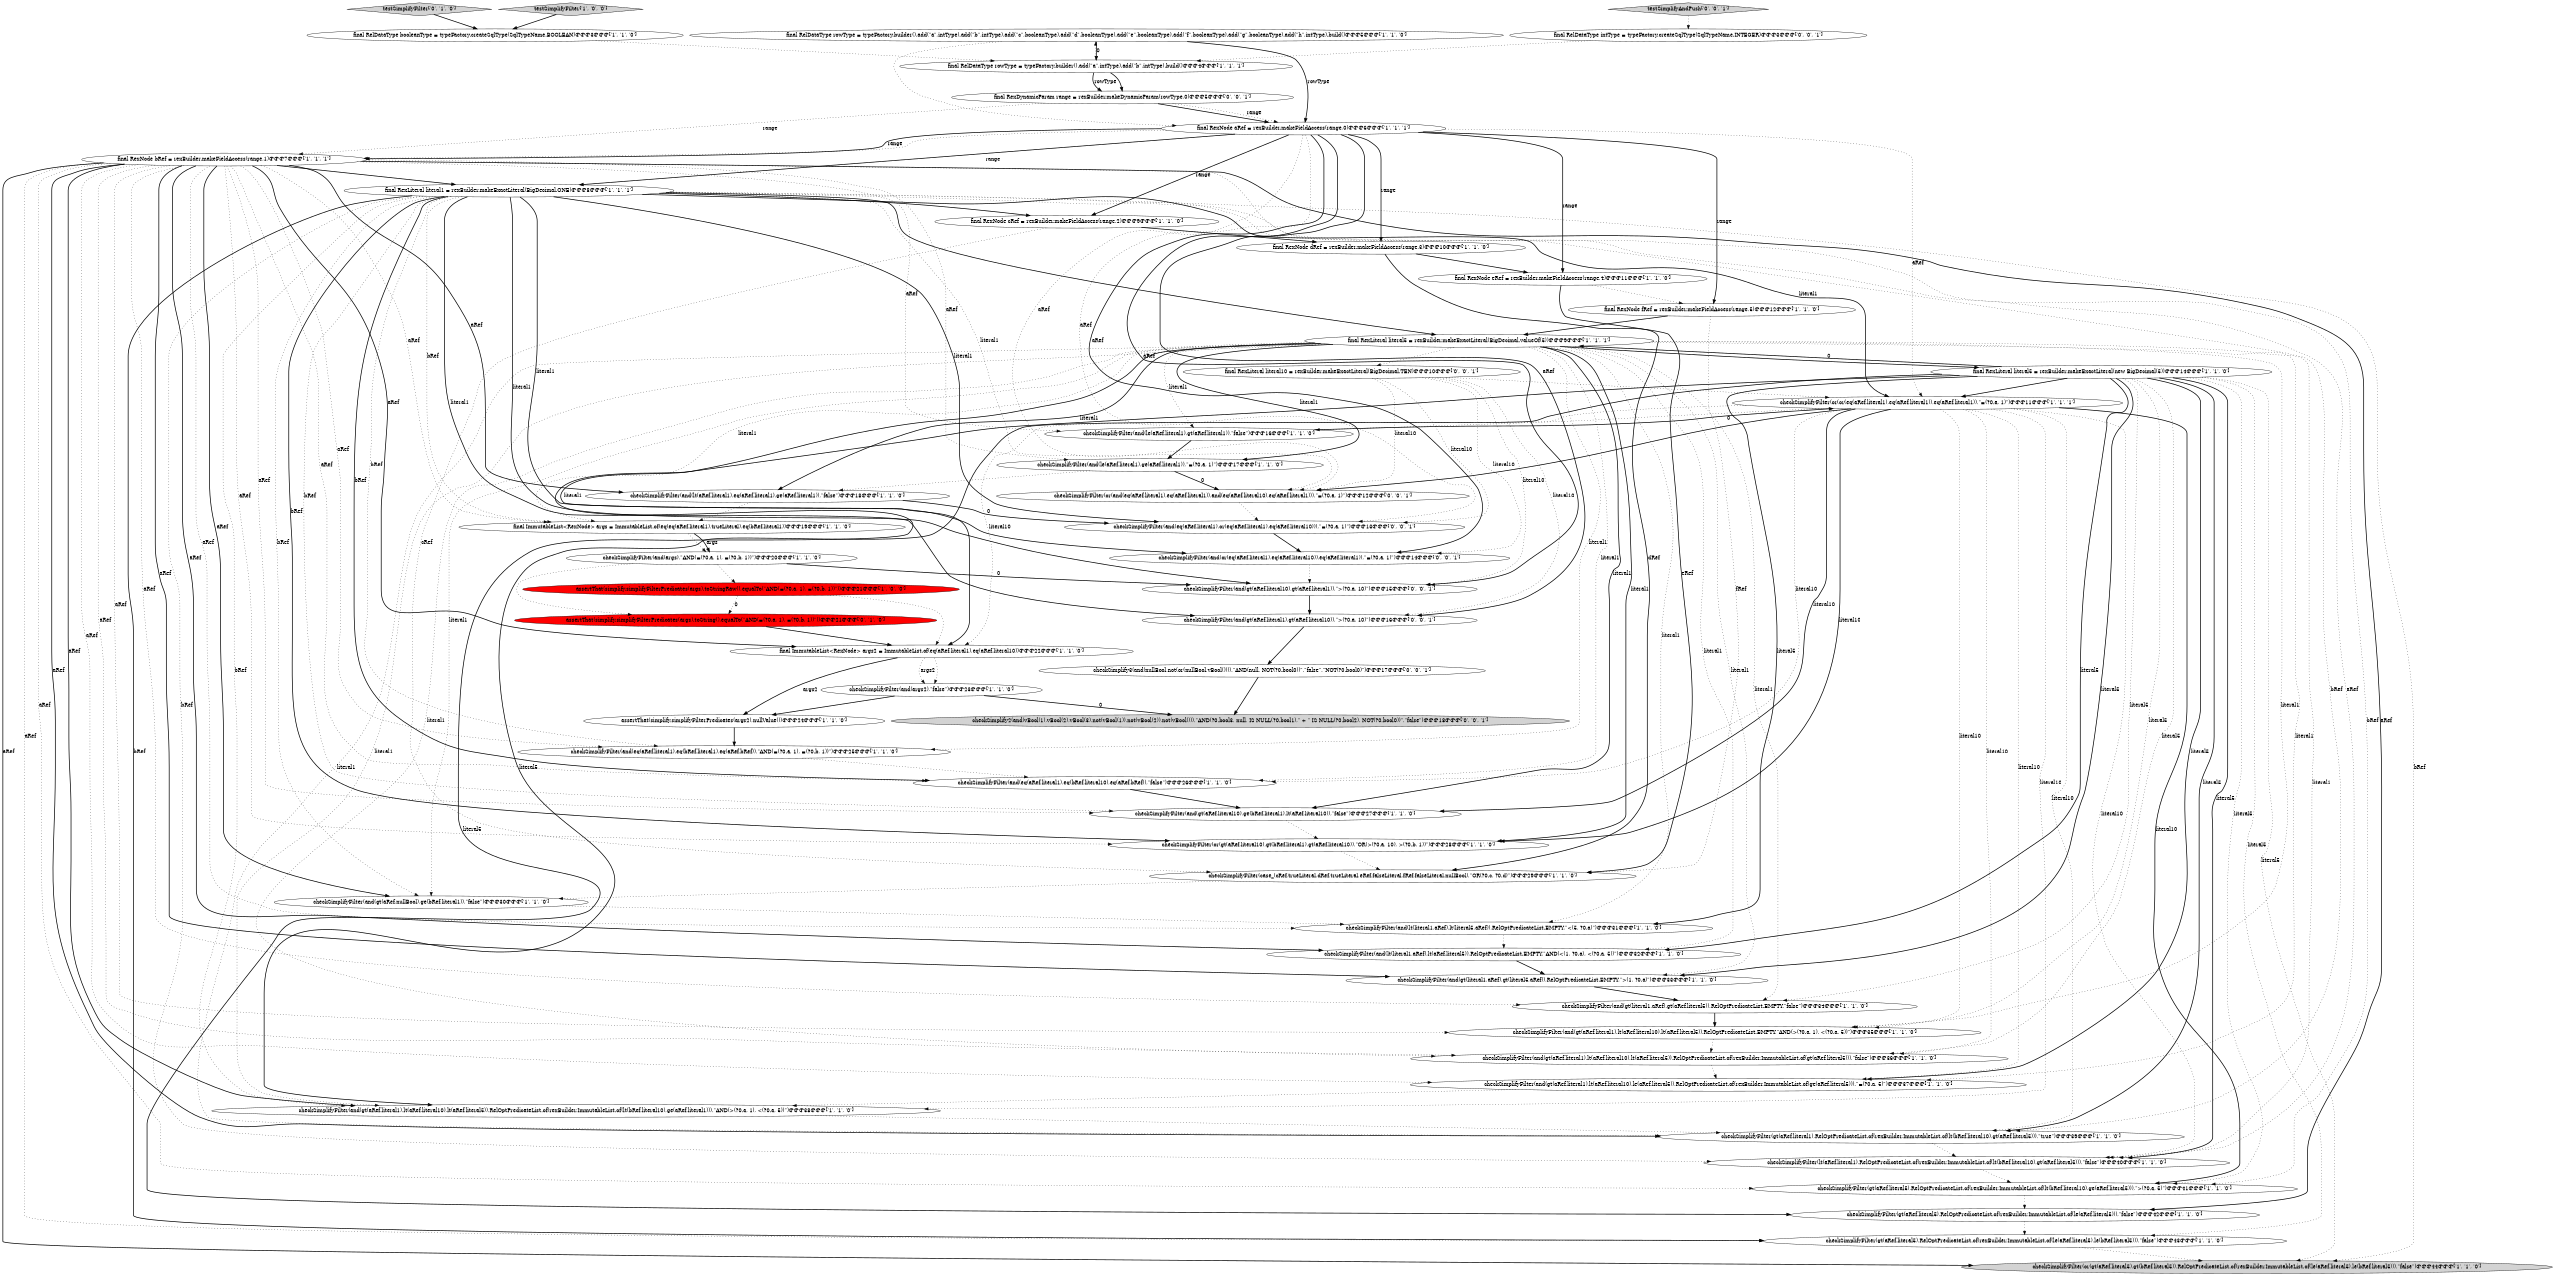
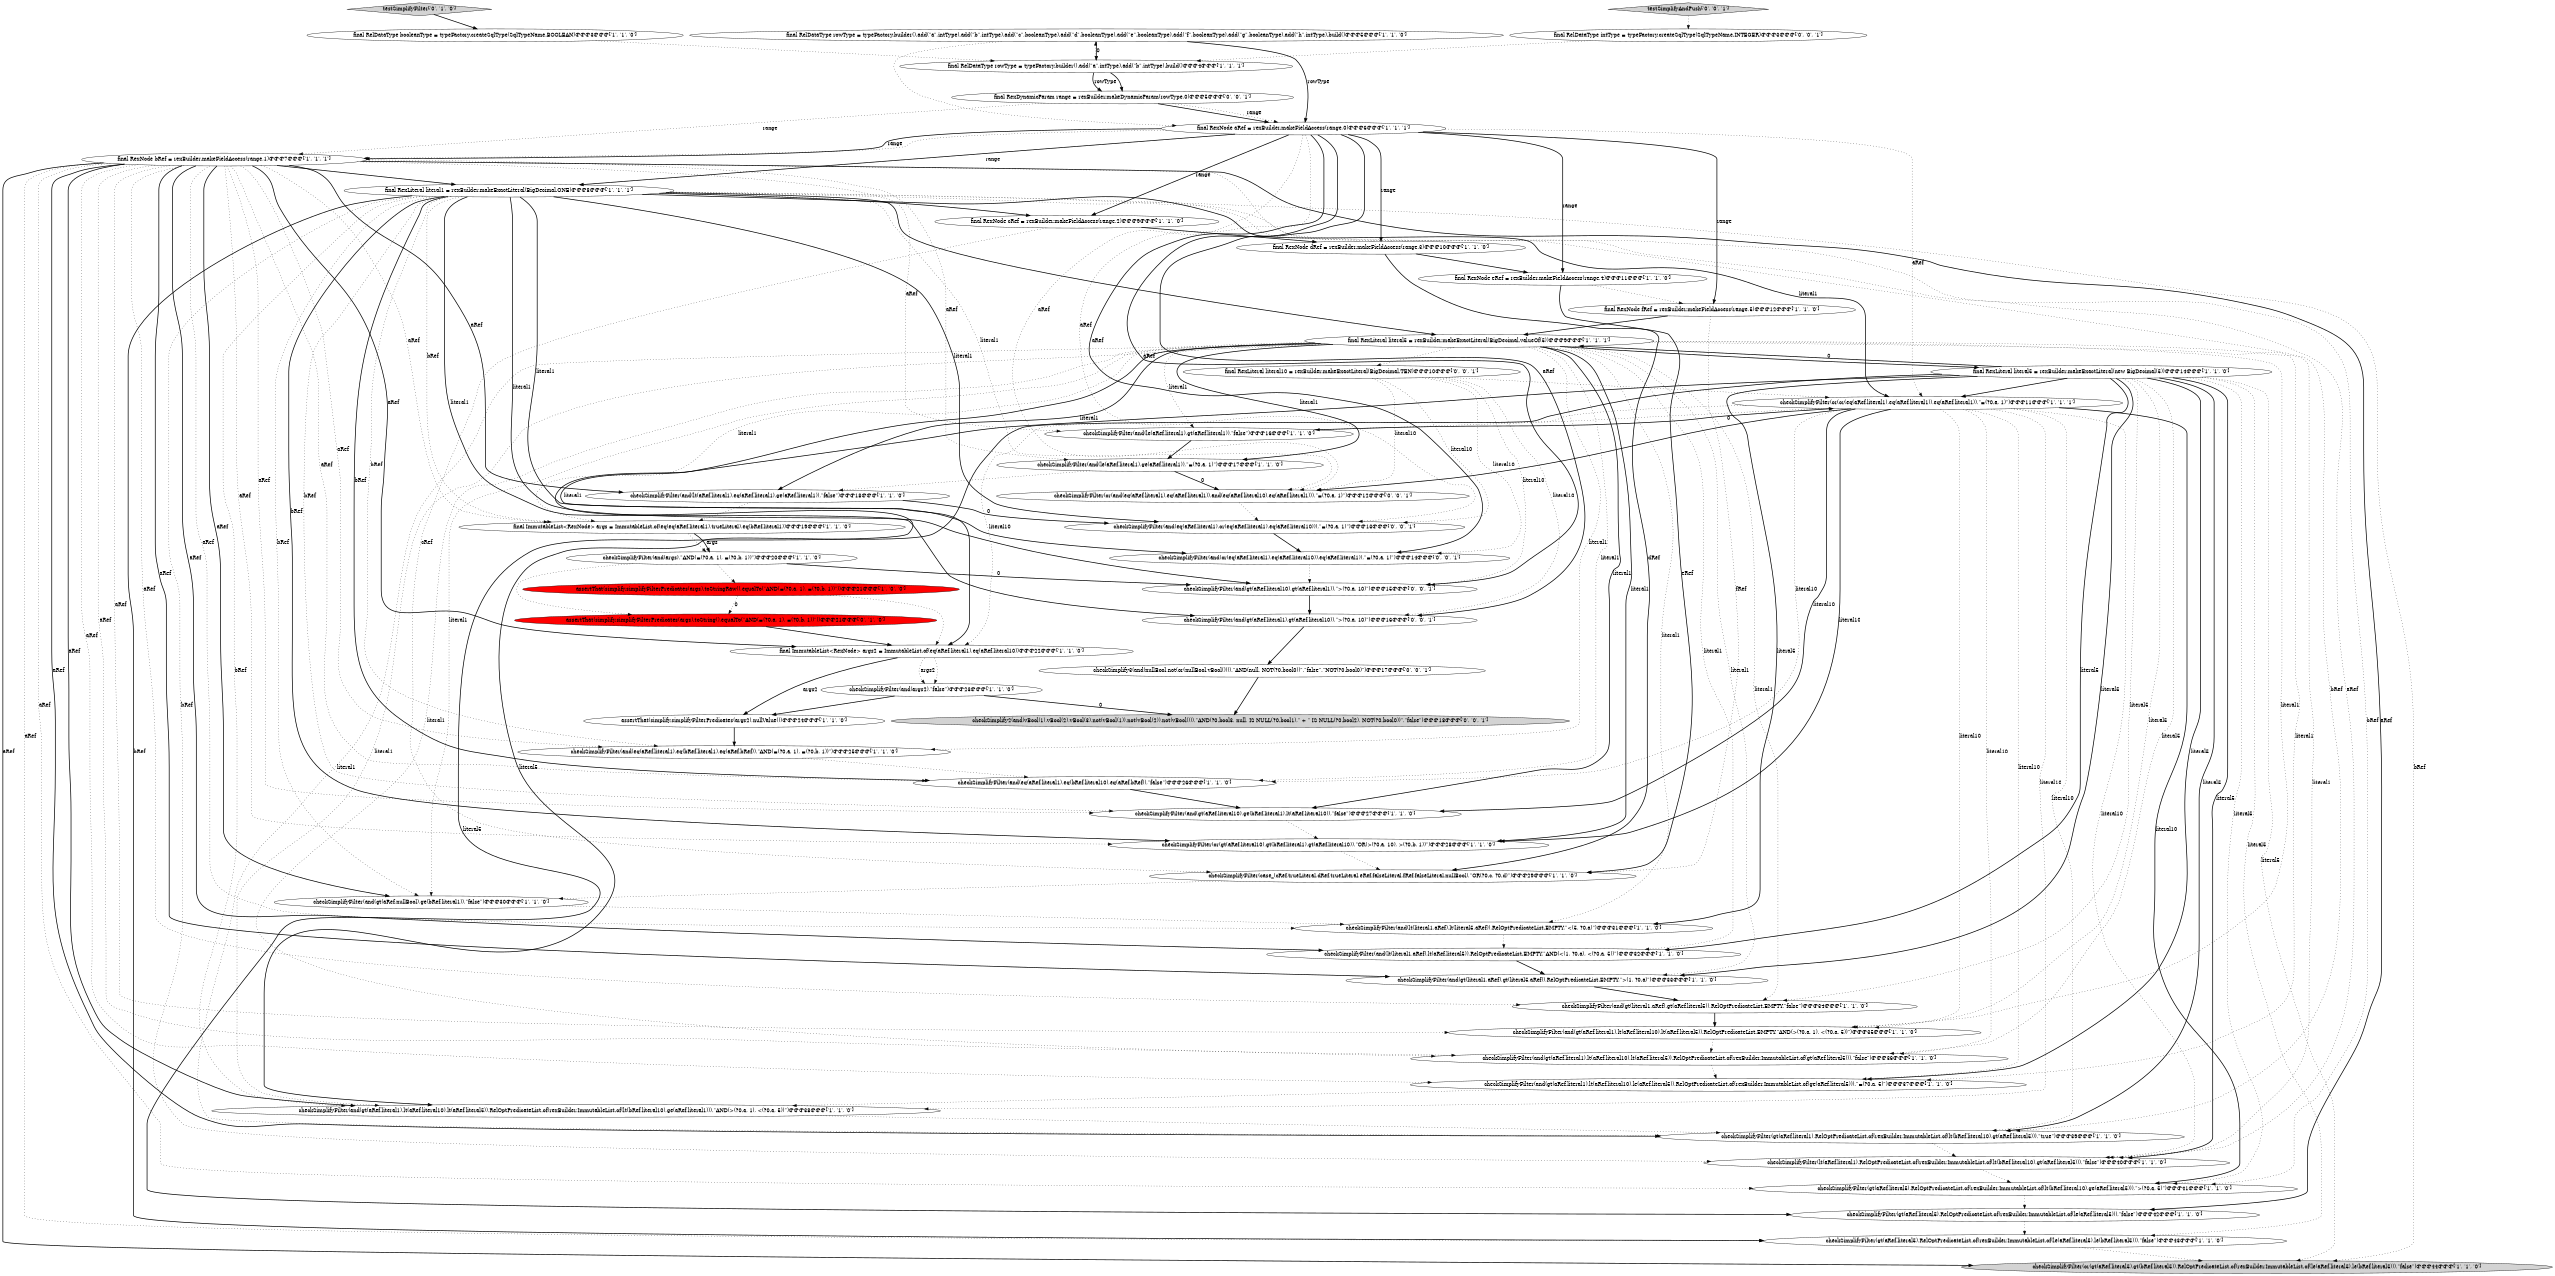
(571, 9) -> none
